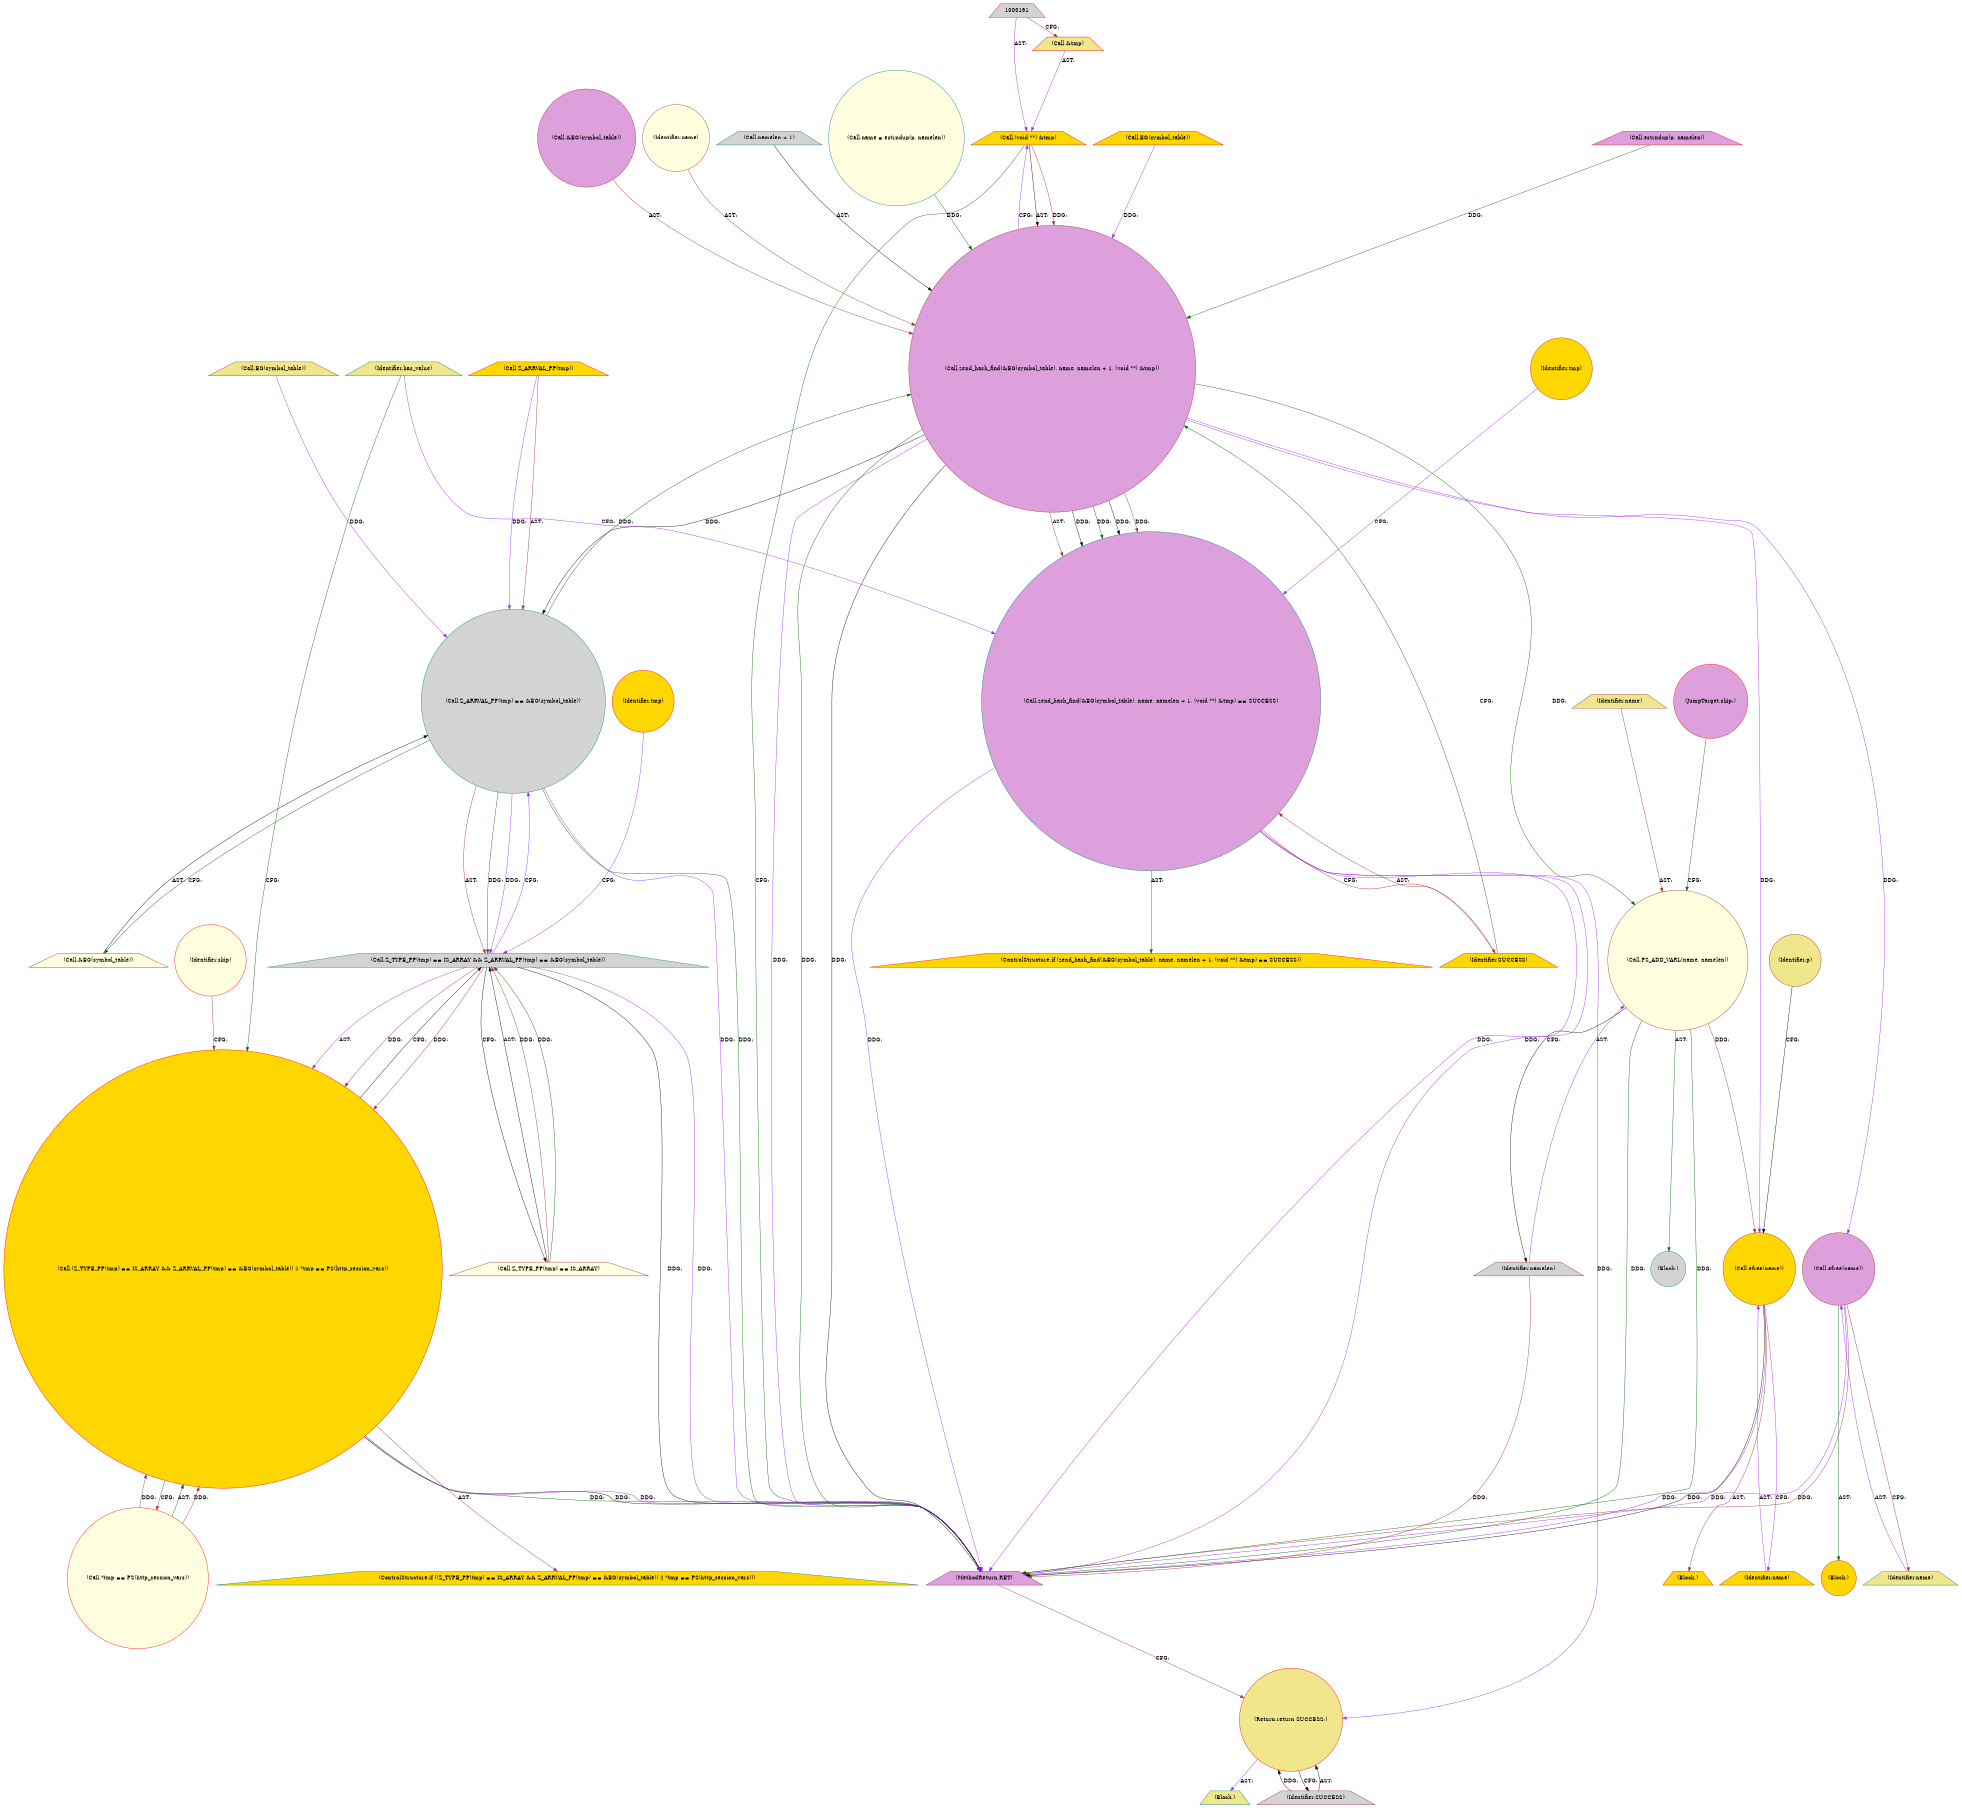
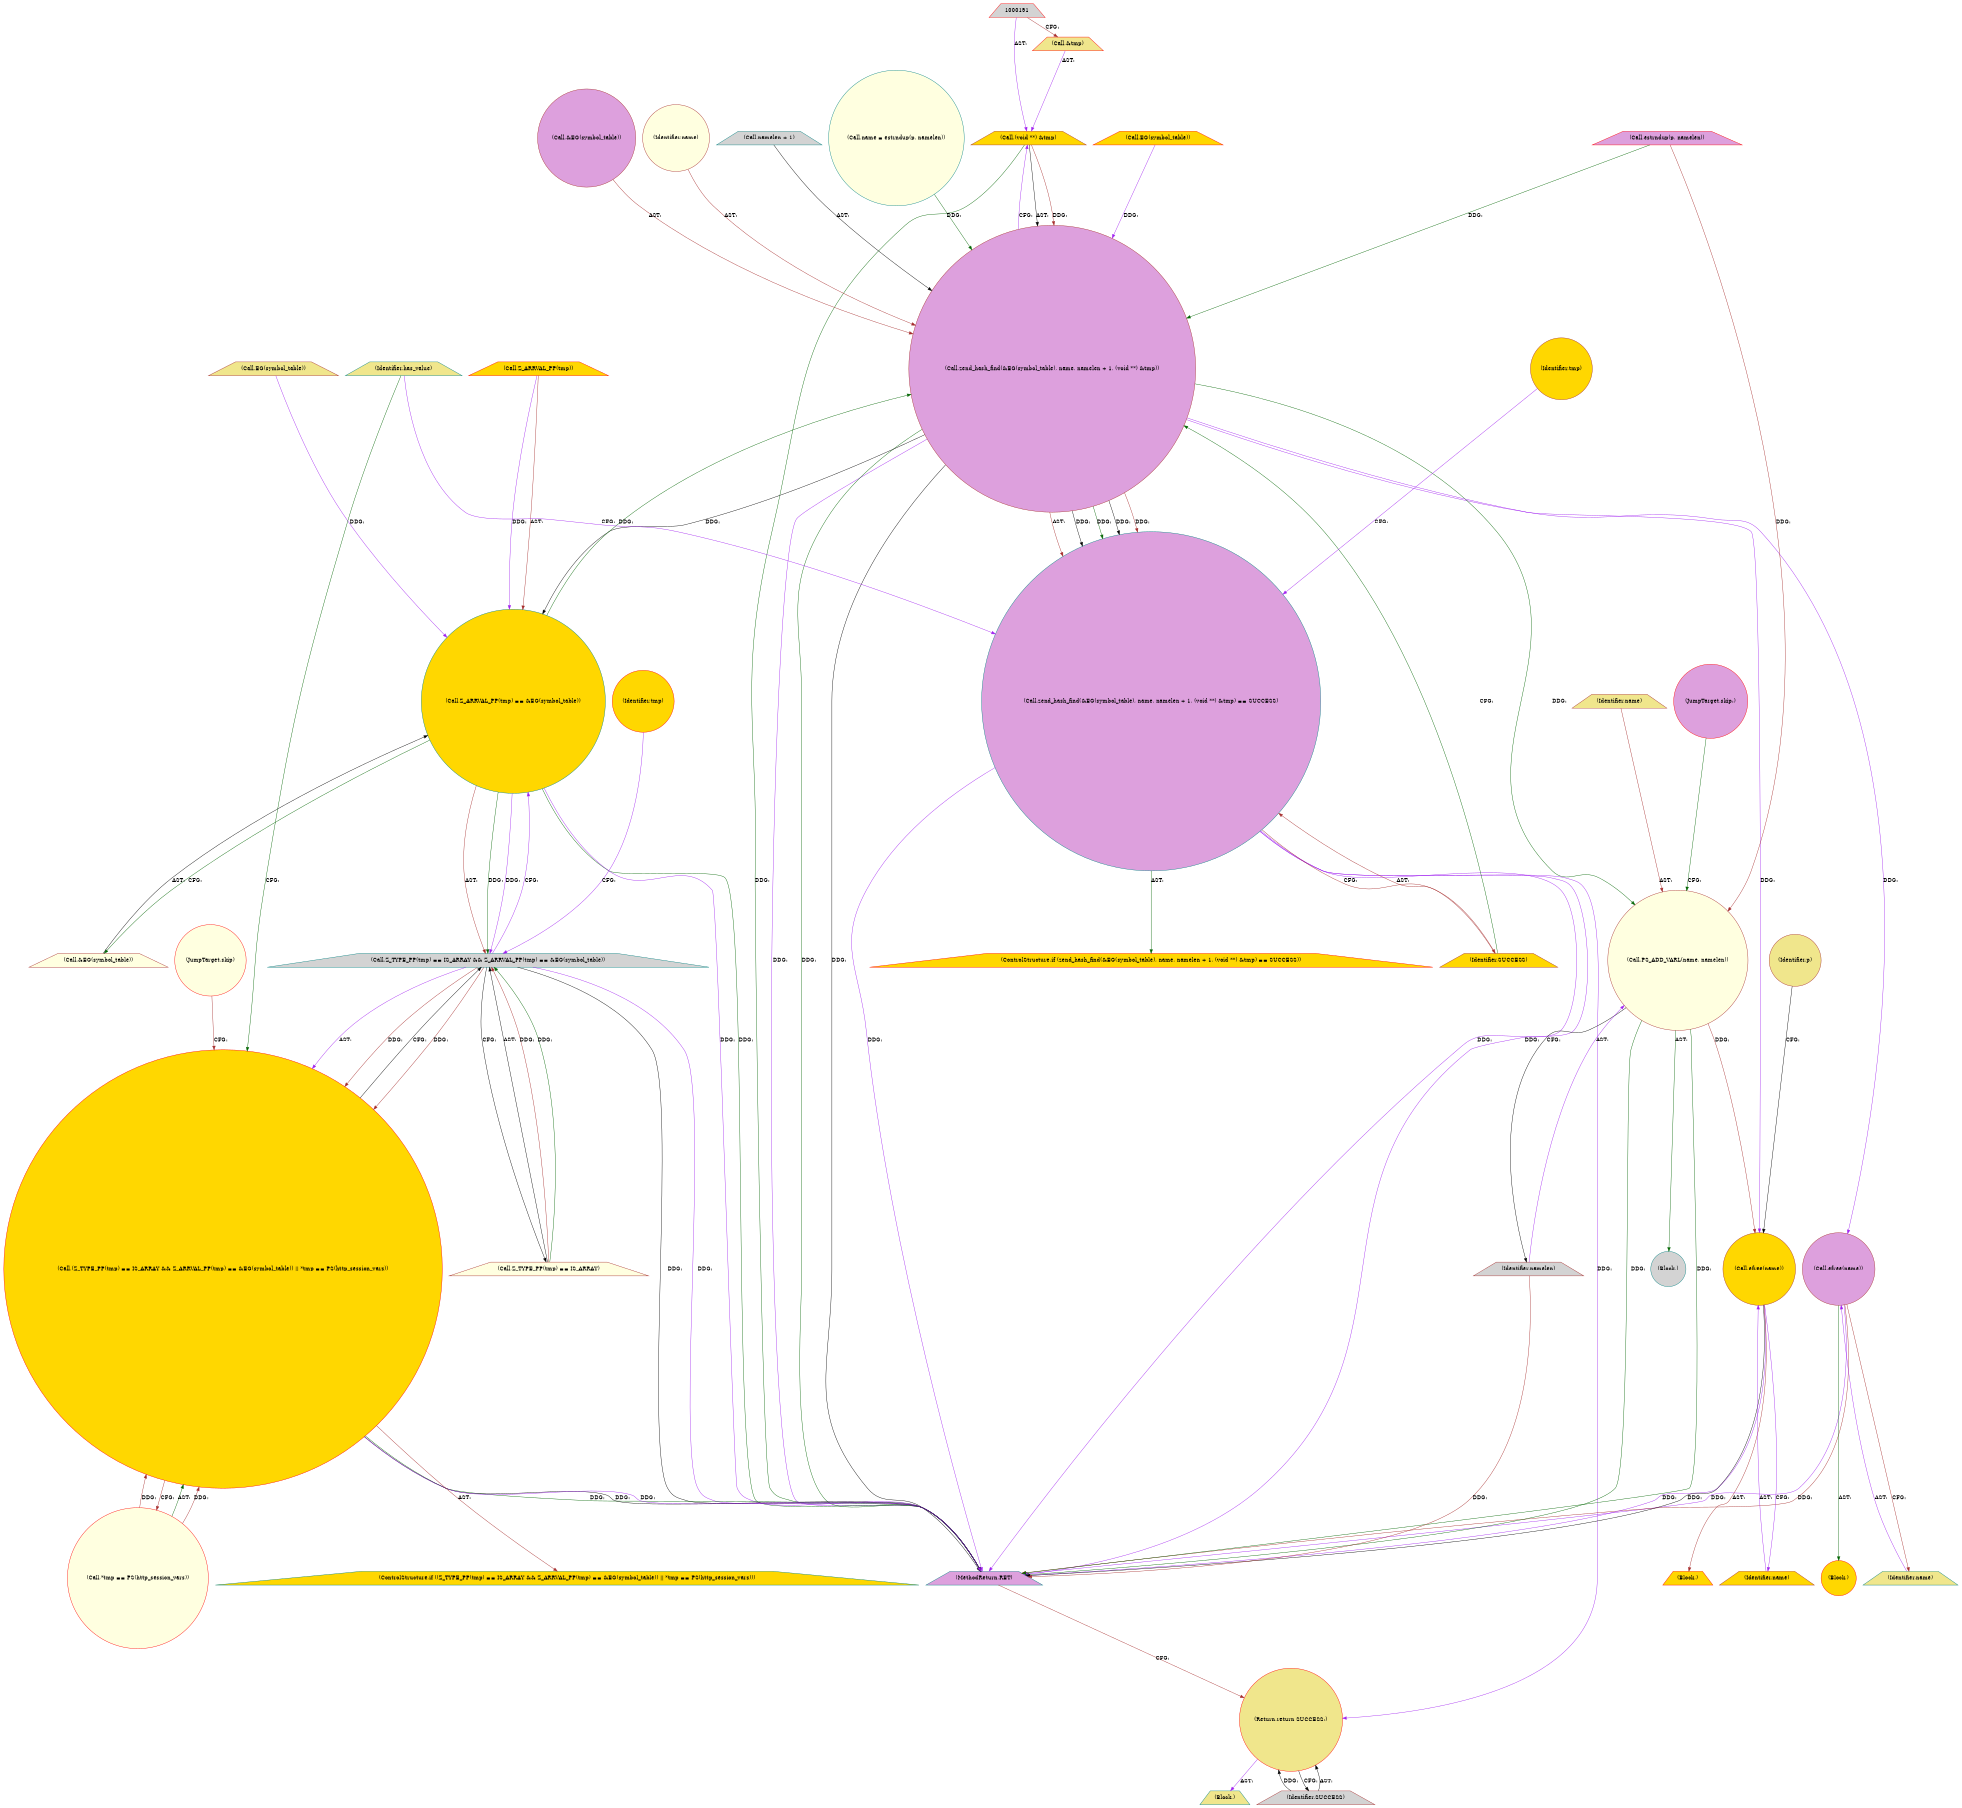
none -> (1776, 524)
(513, 701) -> (513, 701)
(763, 881) -> (763, 881)
(210, 960) -> (210, 960)
(984, 1578) -> (984, 1578)
